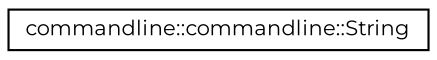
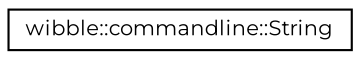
(219, 30) -> (180, 30)
